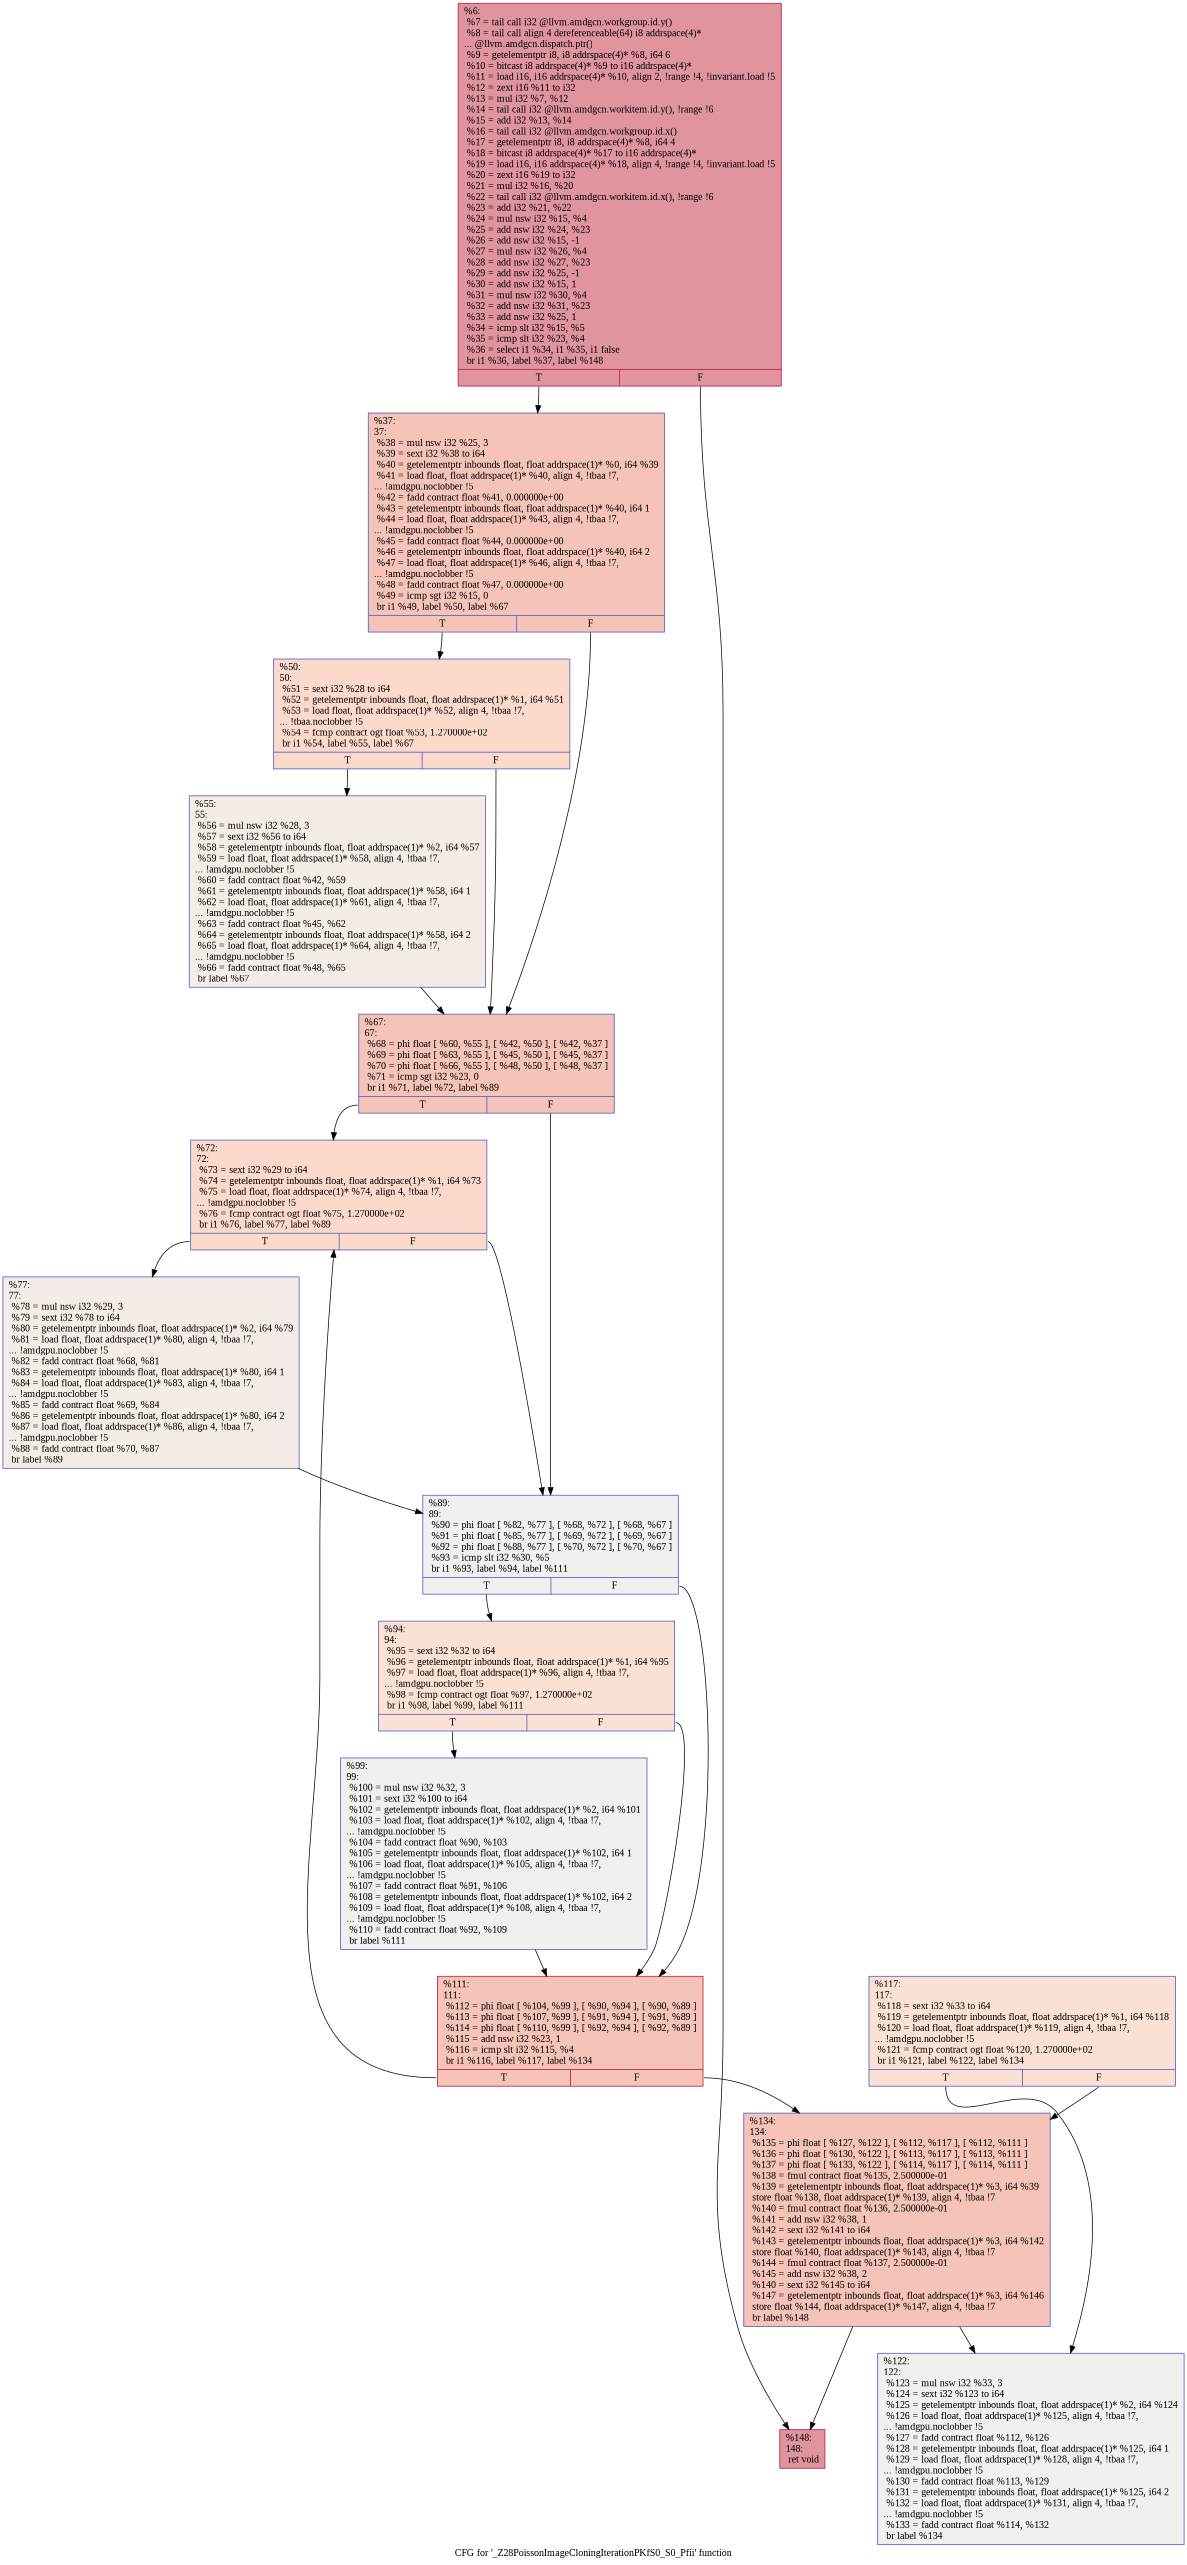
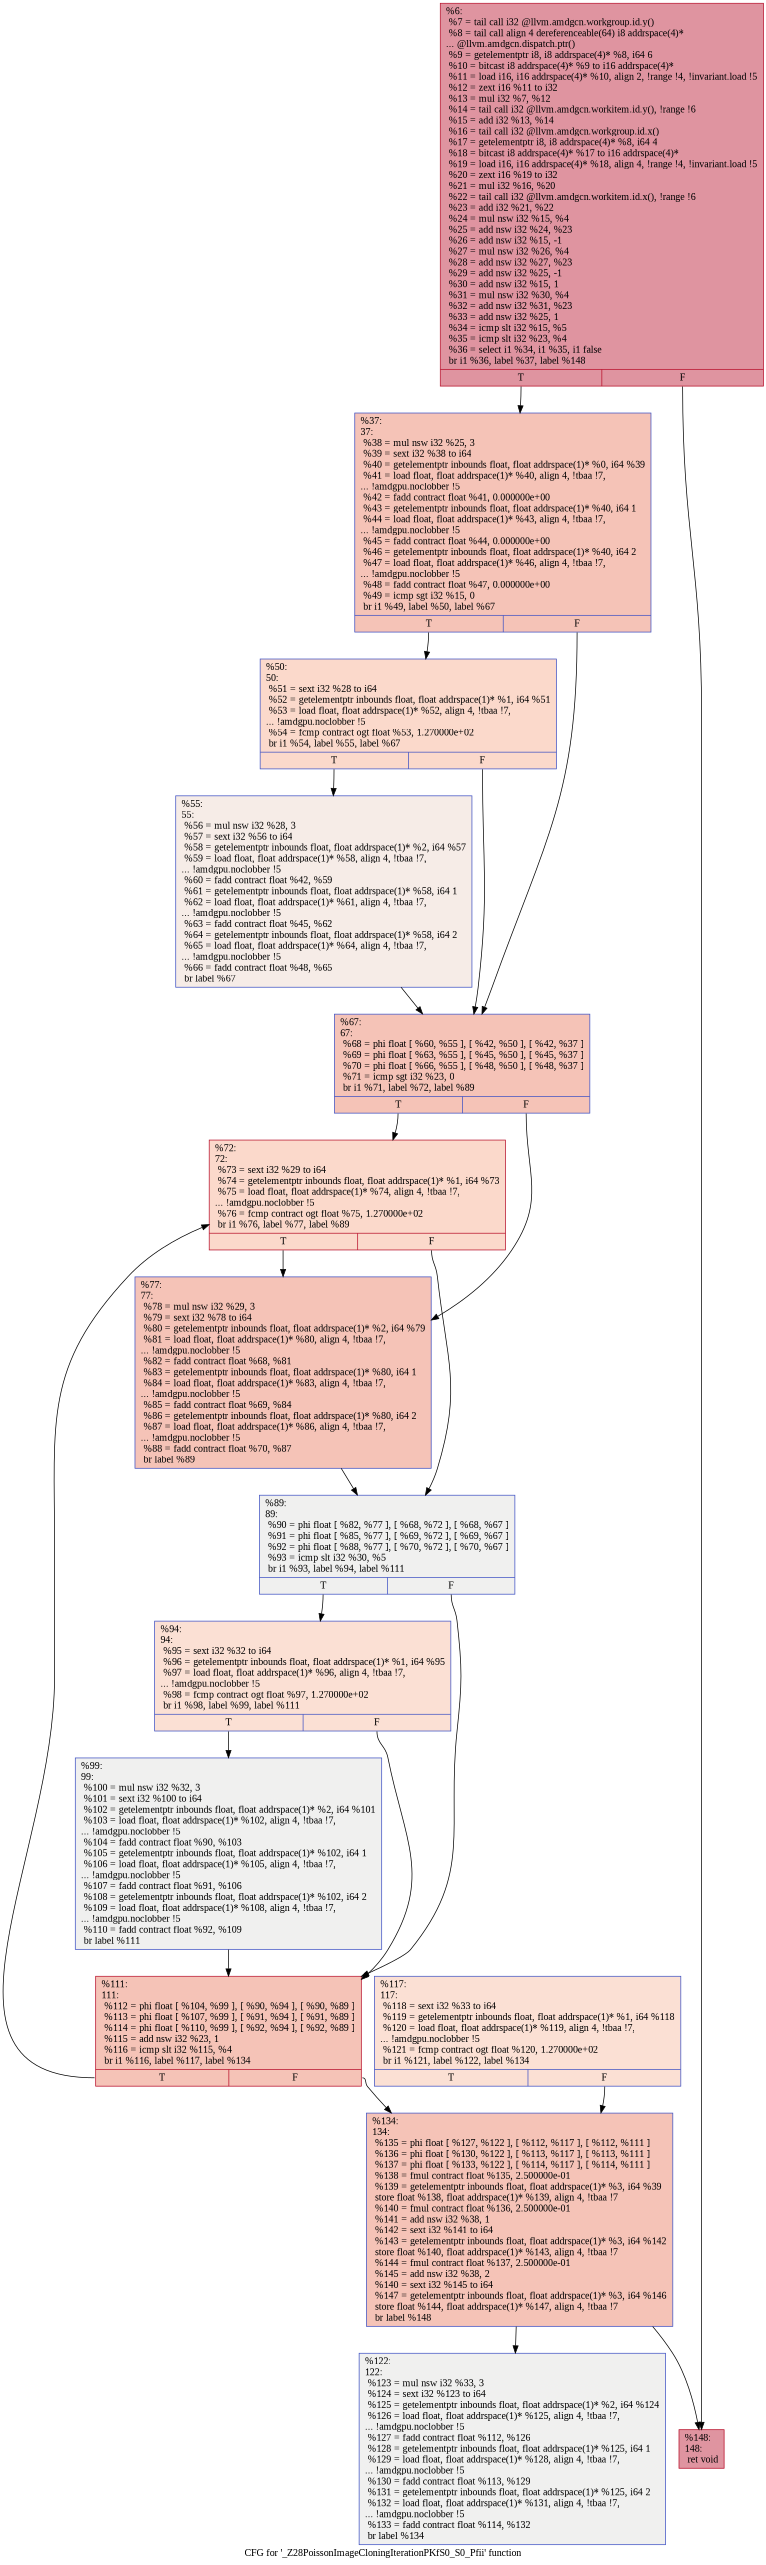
(321, 722) -> (316, 722)
(339, 1195) -> (357, 1195)
(551, 1300) -> (522, 1232)
(151, 1373) -> (283, 1373)
(1083, 2163) -> none
